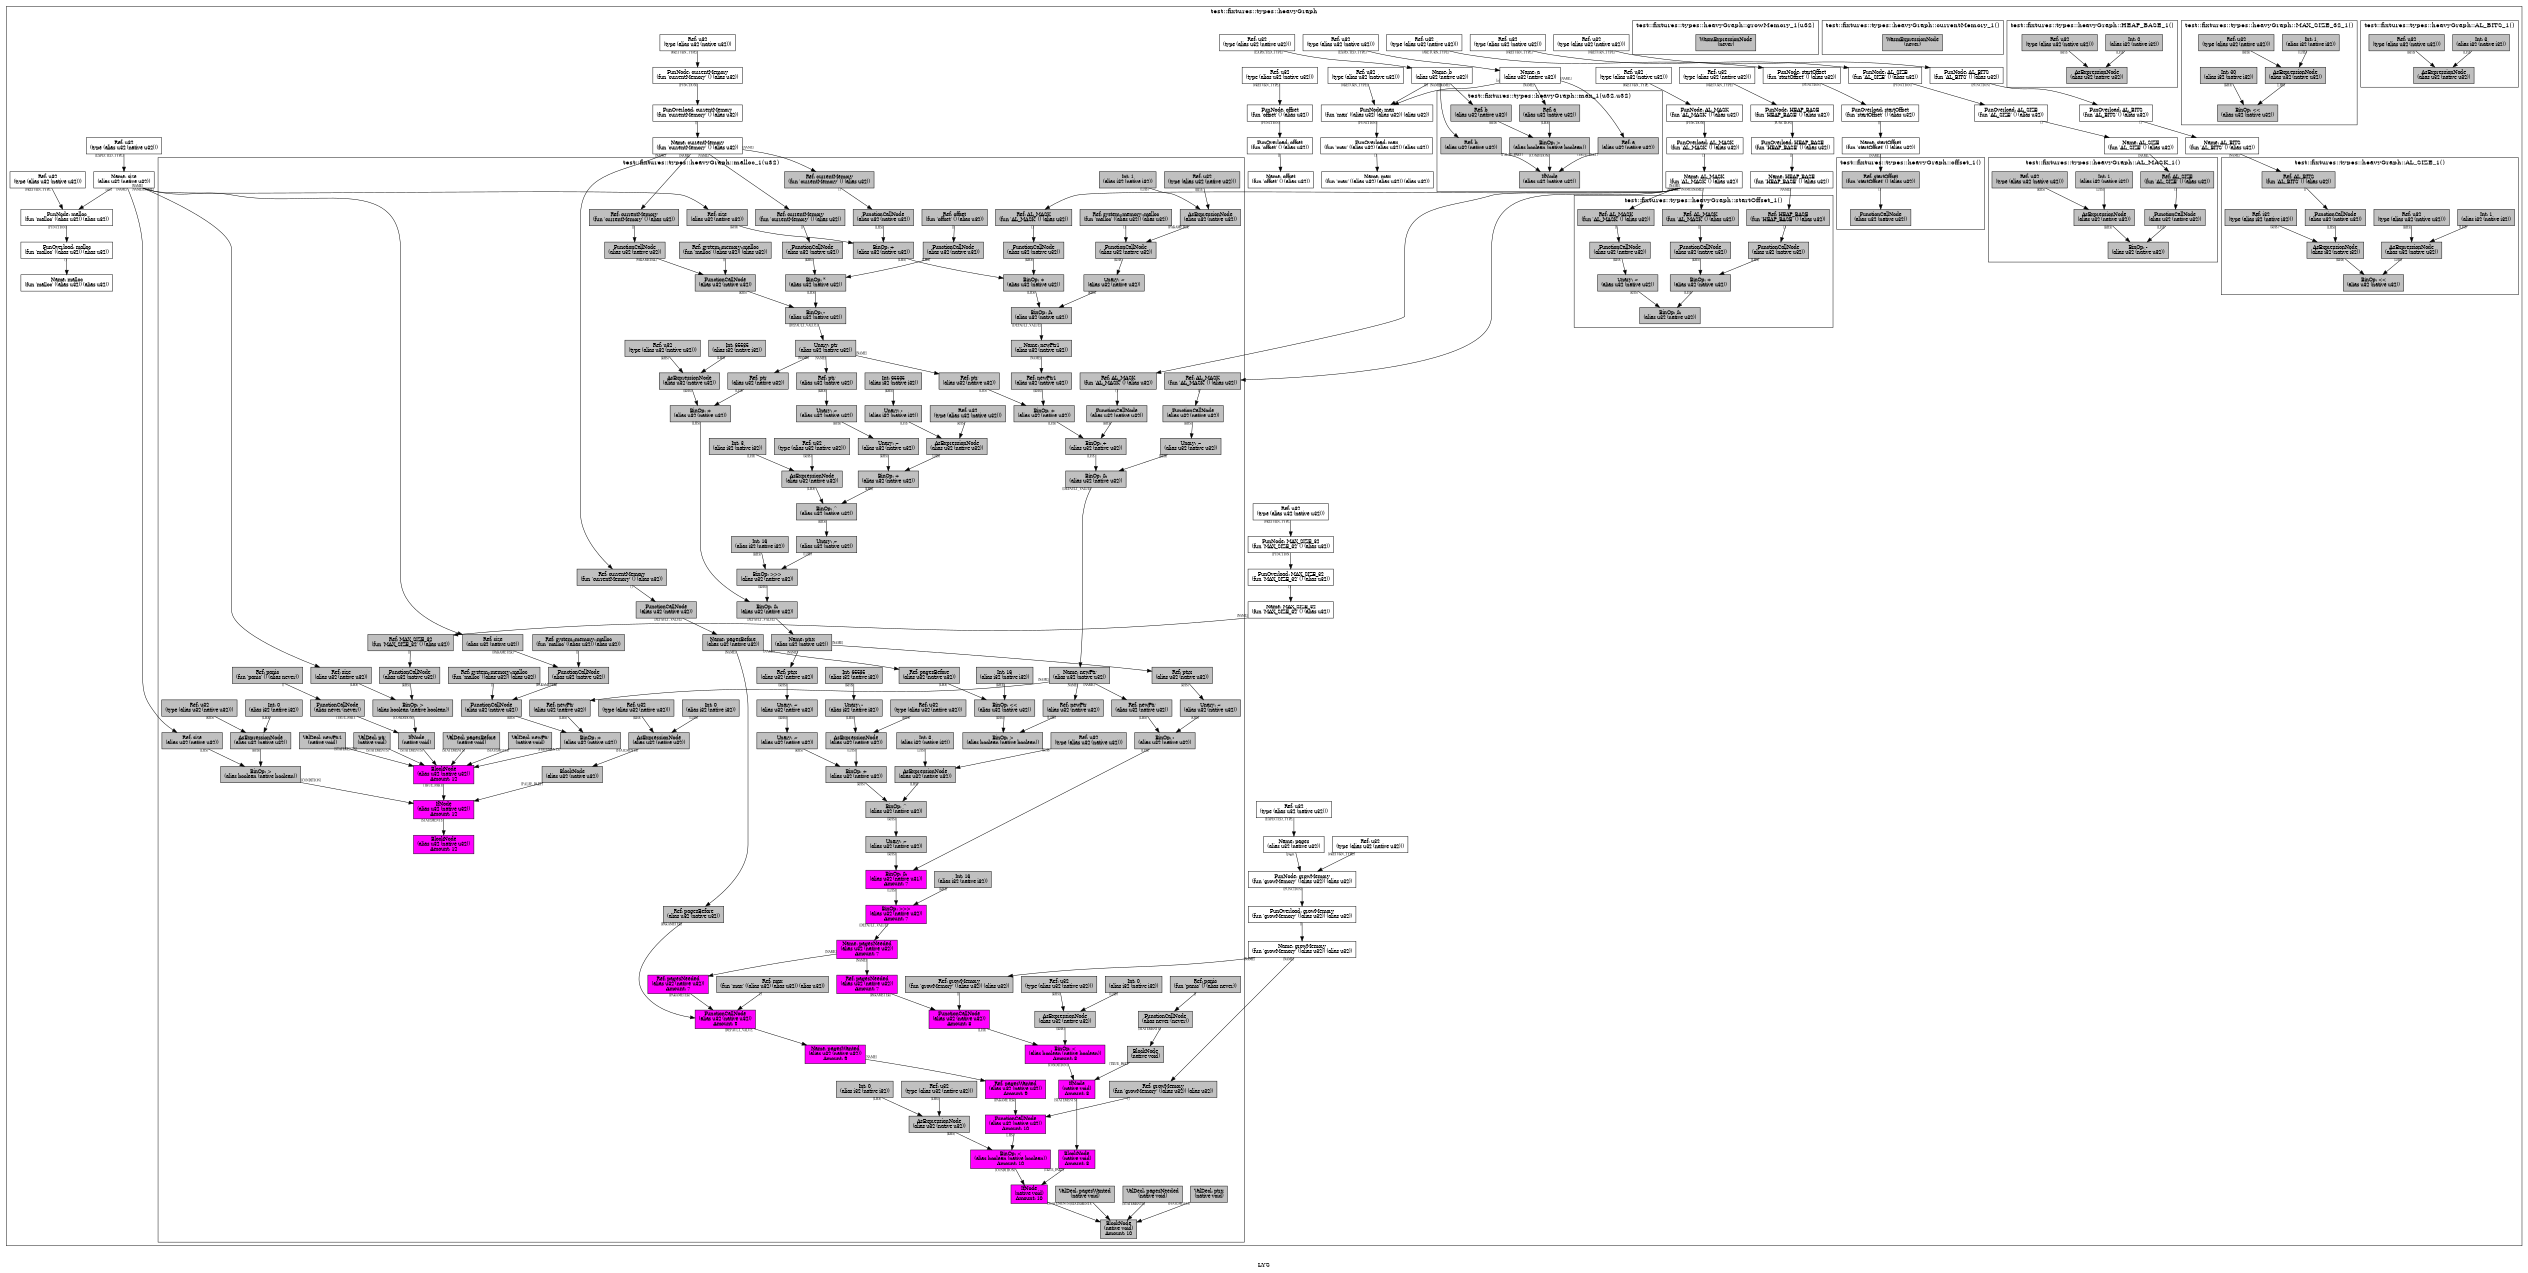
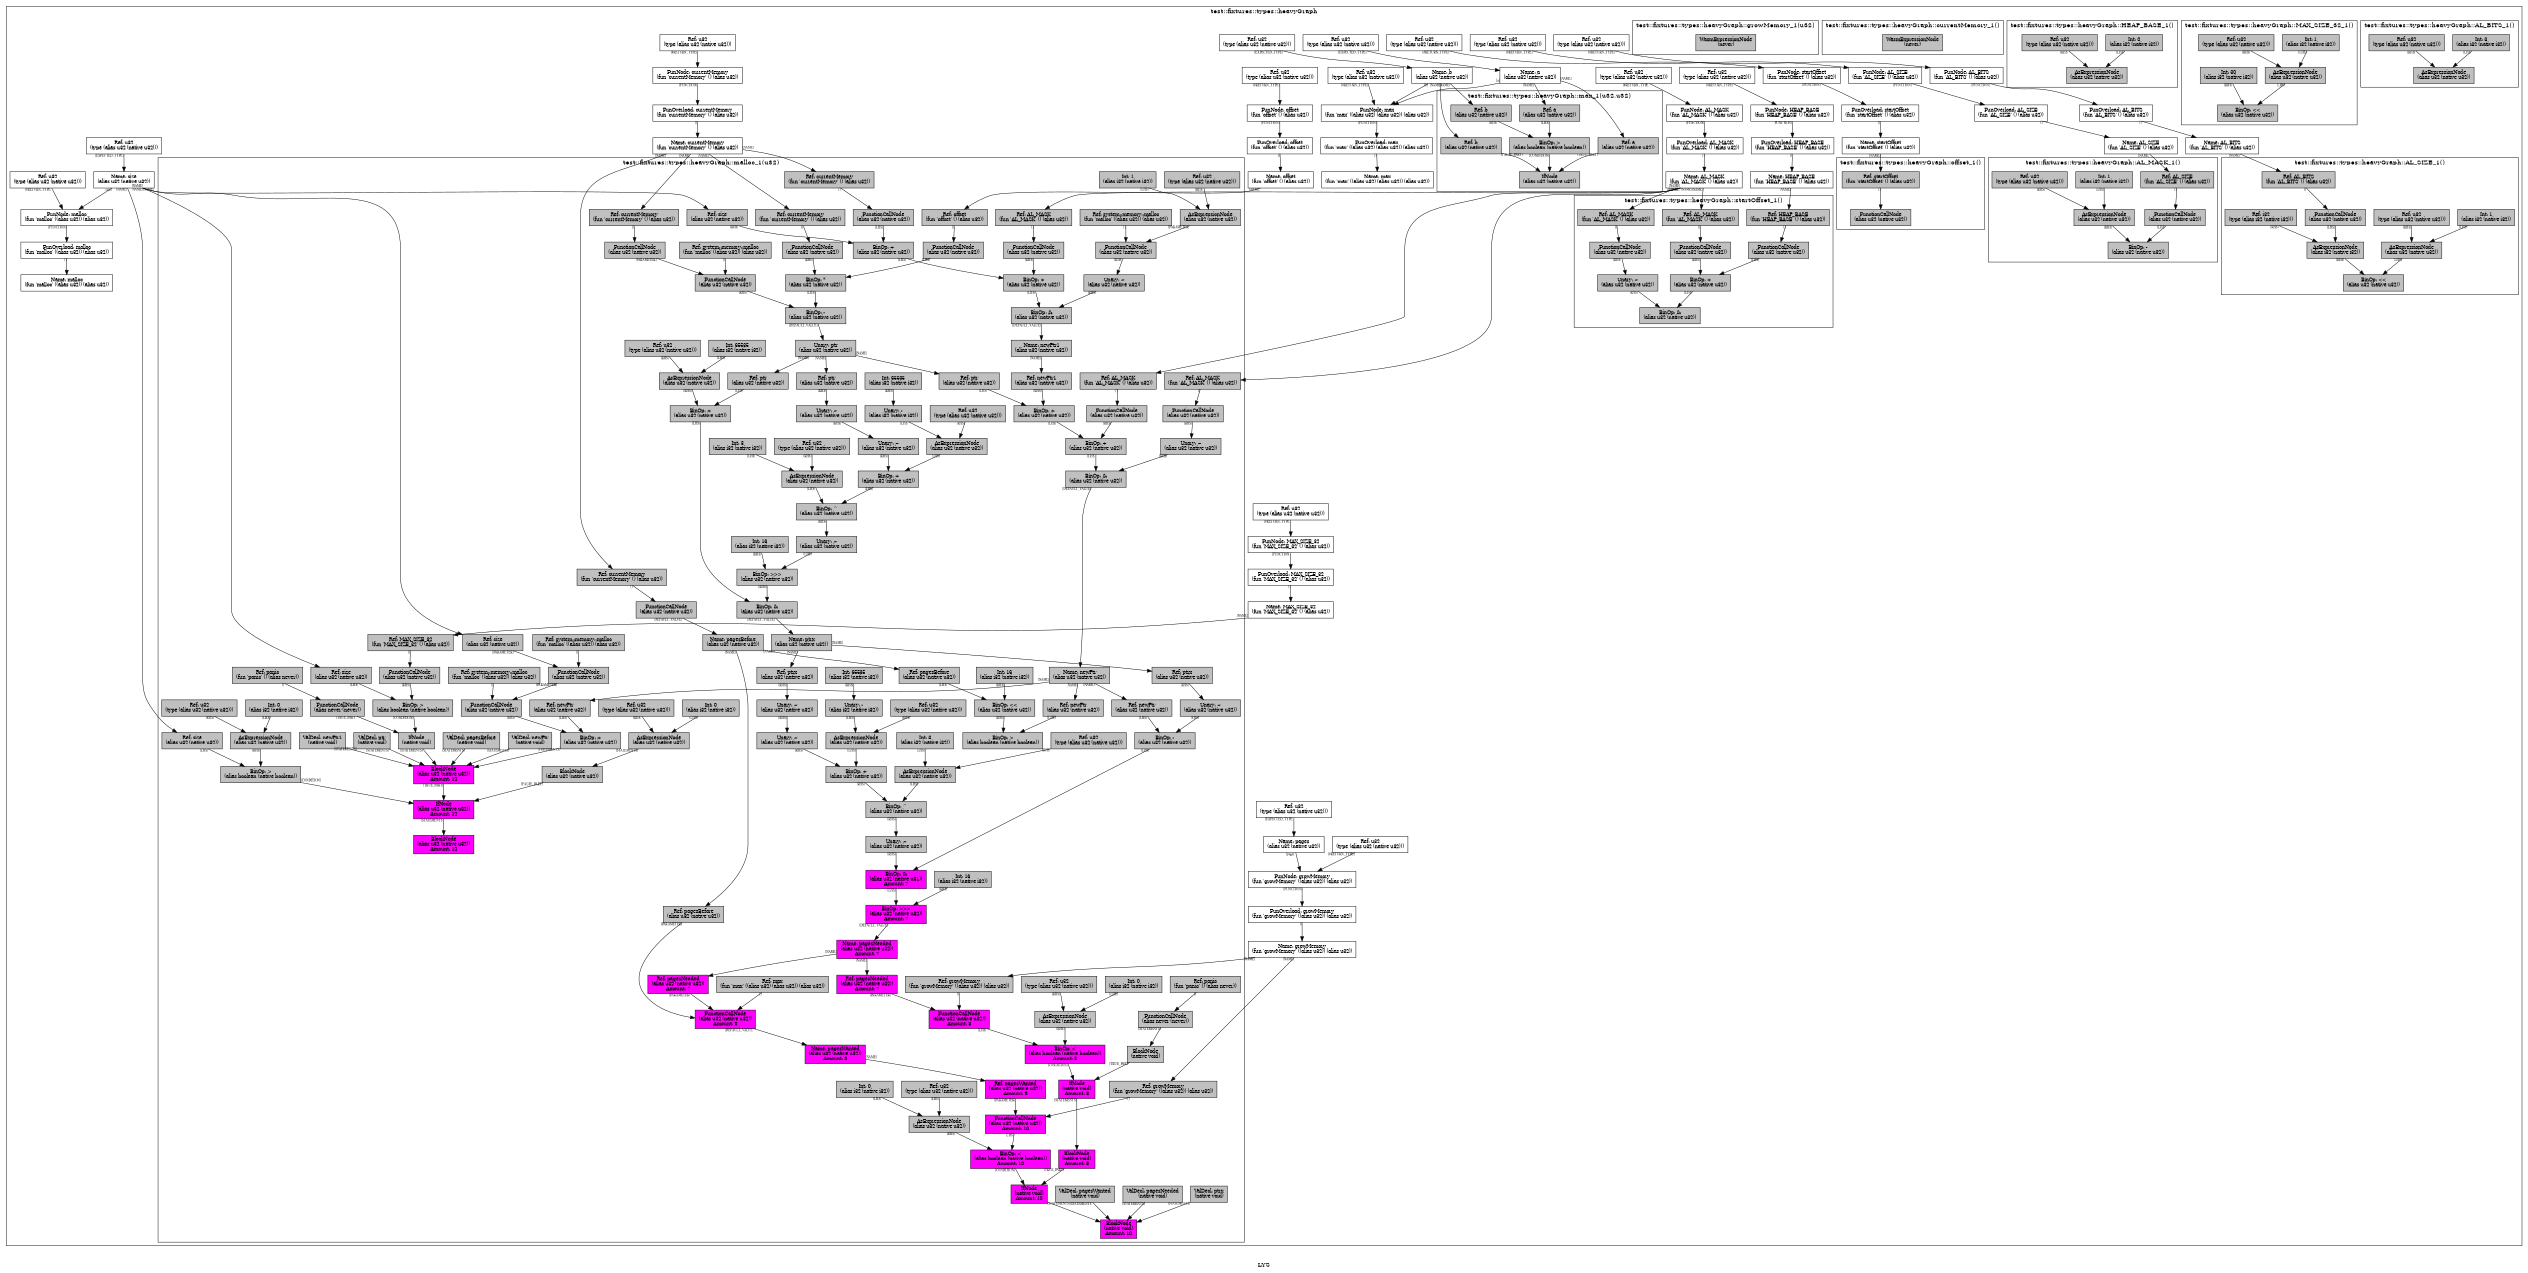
none -> (1076, 192)
(1119, 1229) -> (1119, 1229)
